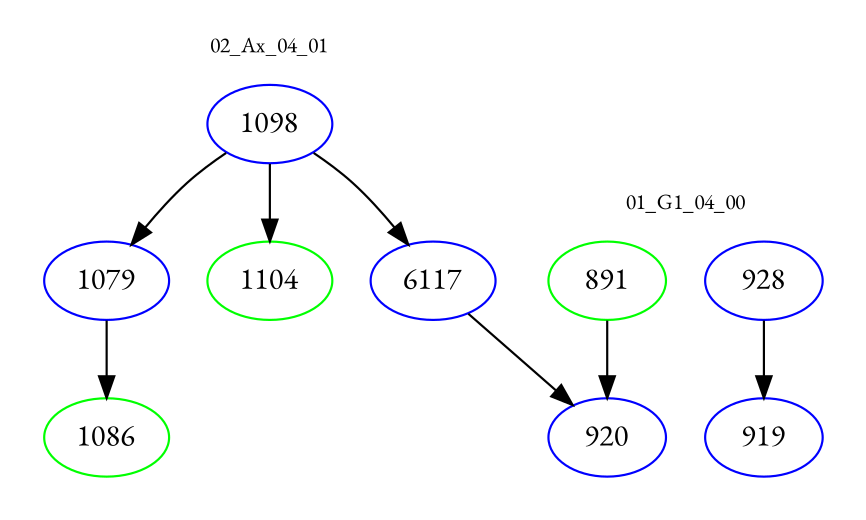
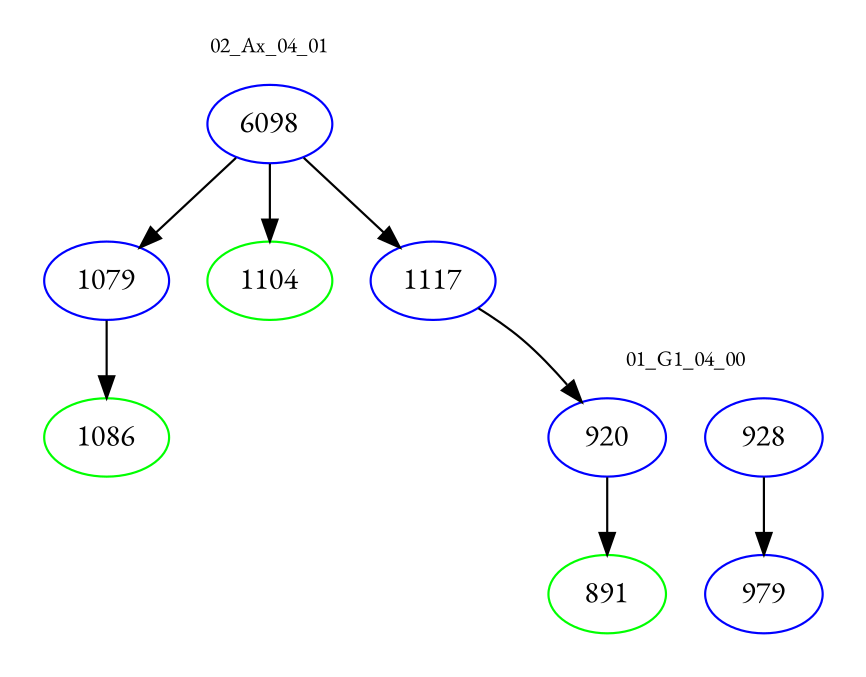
(270, 124) -> (270, 124)
(433, 281) -> (433, 281)
(607, 348) -> (607, 505)
(764, 437) -> (764, 594)
